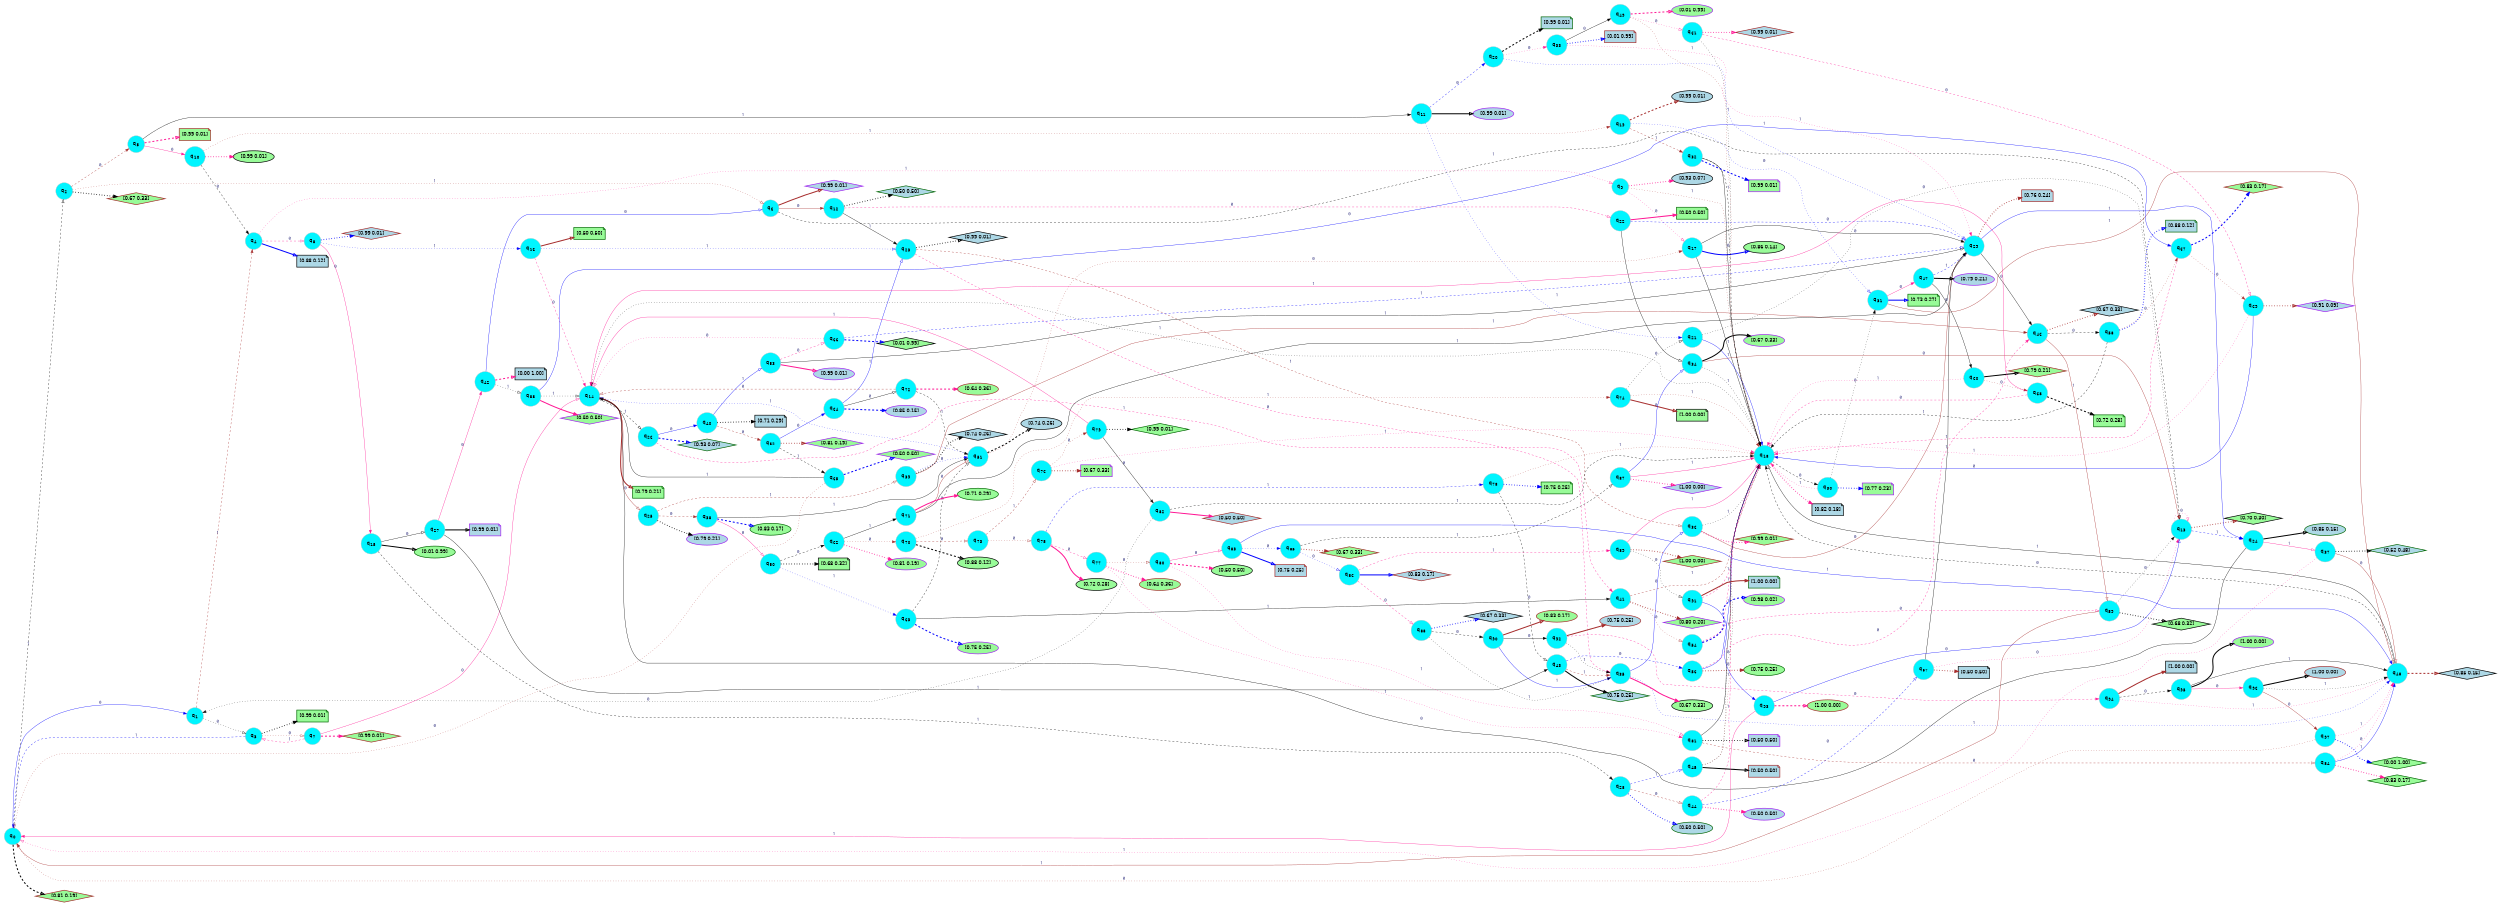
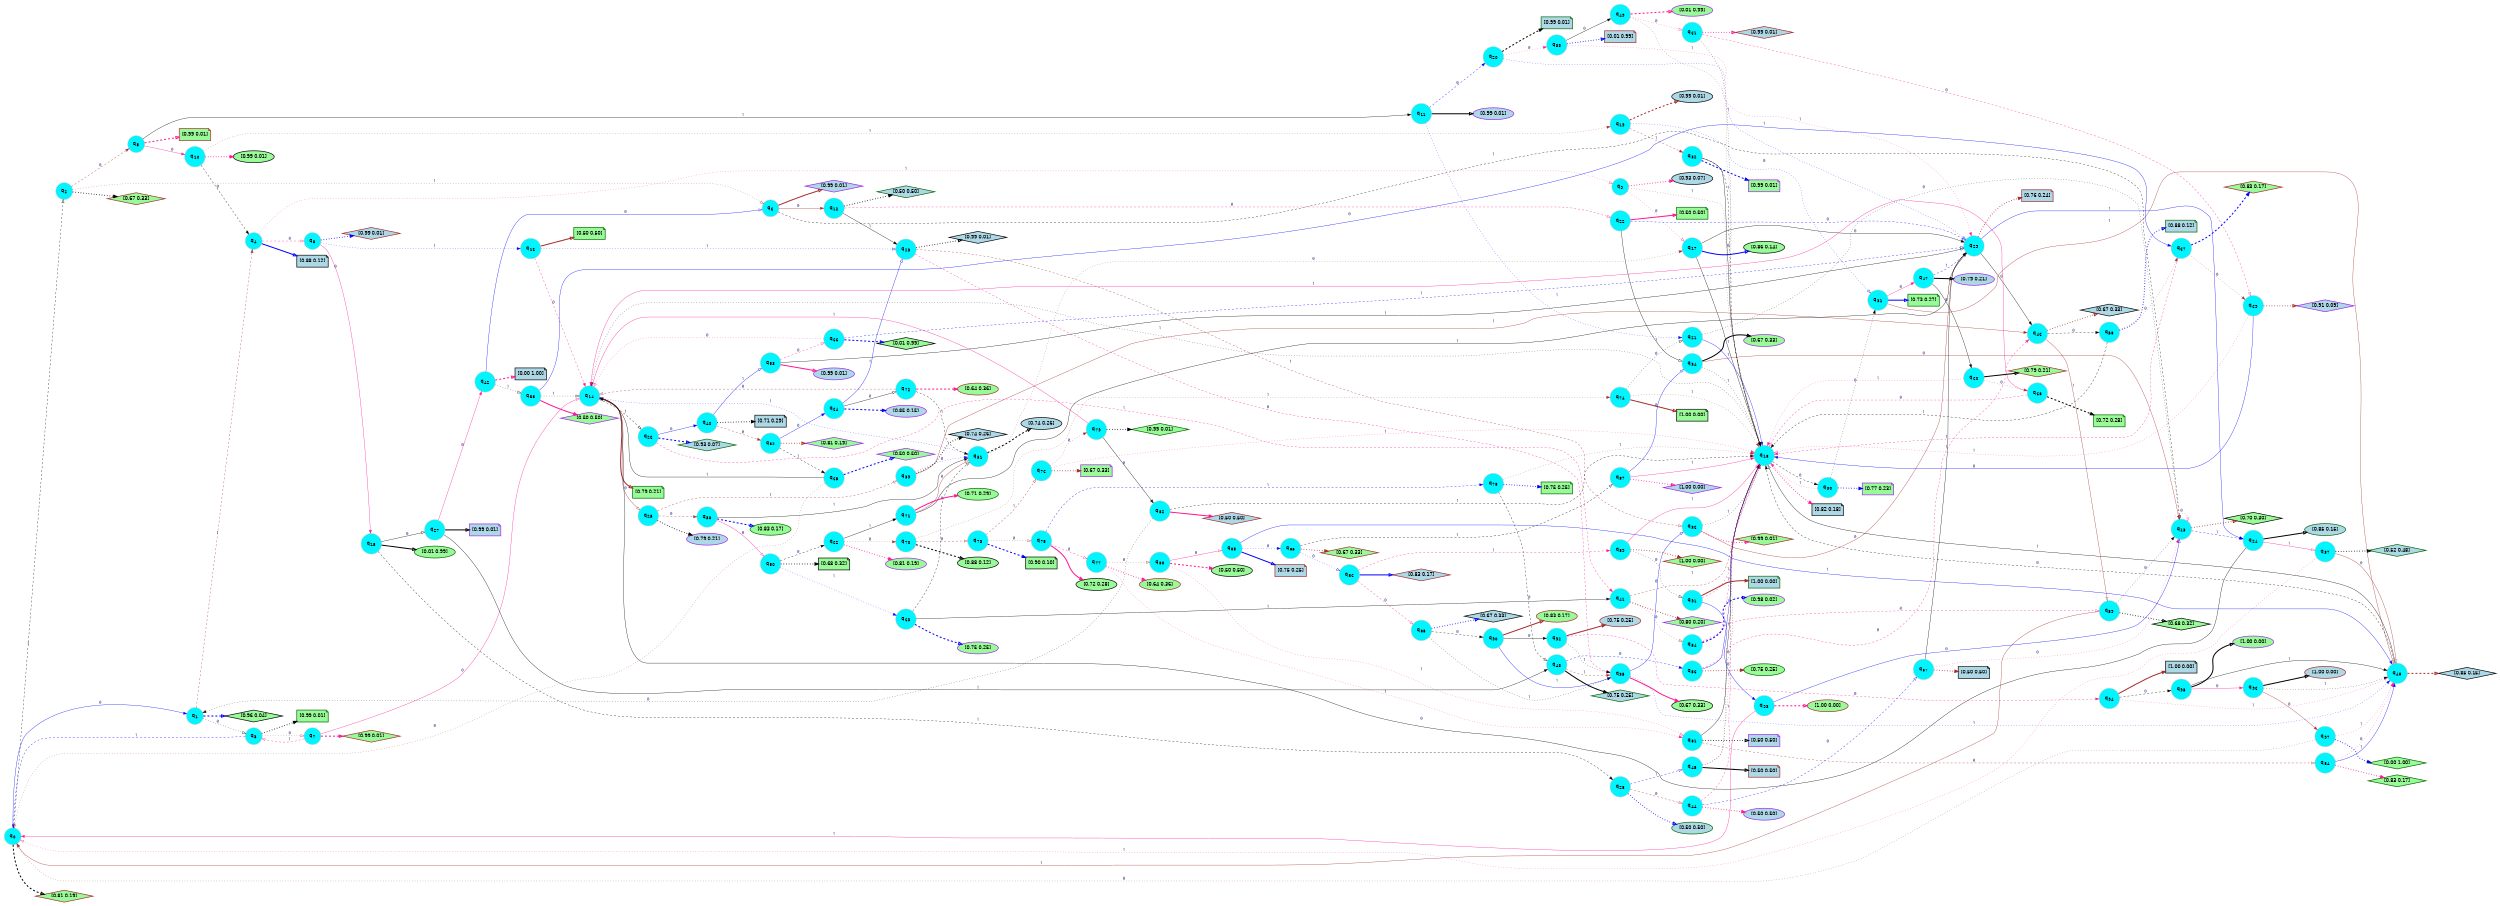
none -> (1041, 563)
none -> (254, 716)
